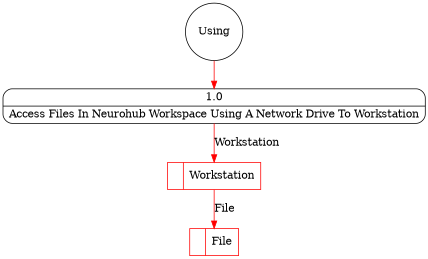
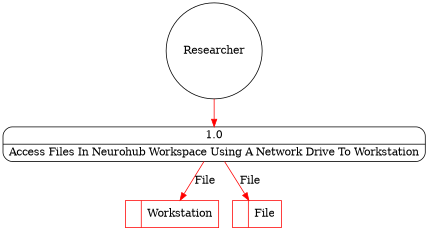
(214, 32) -> (214, 51)
(247, 143) -> (205, 181)
(214, 205) -> (235, 178)
